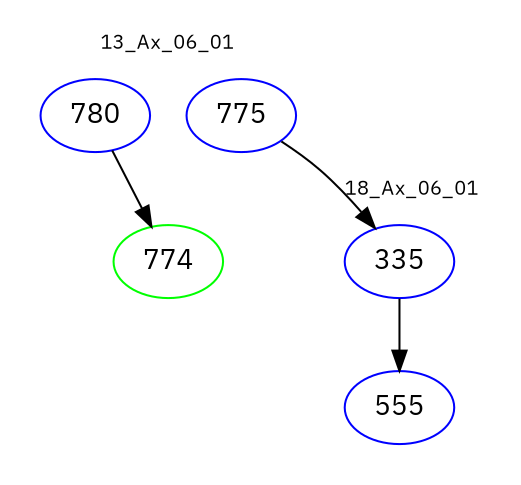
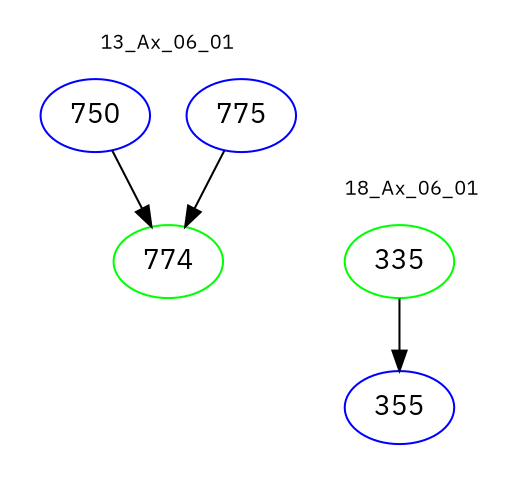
(95, 116) -> (95, 116)
(341, 190) -> (209, 180)
(399, 262) -> (399, 262)
(399, 408) -> (399, 408)
